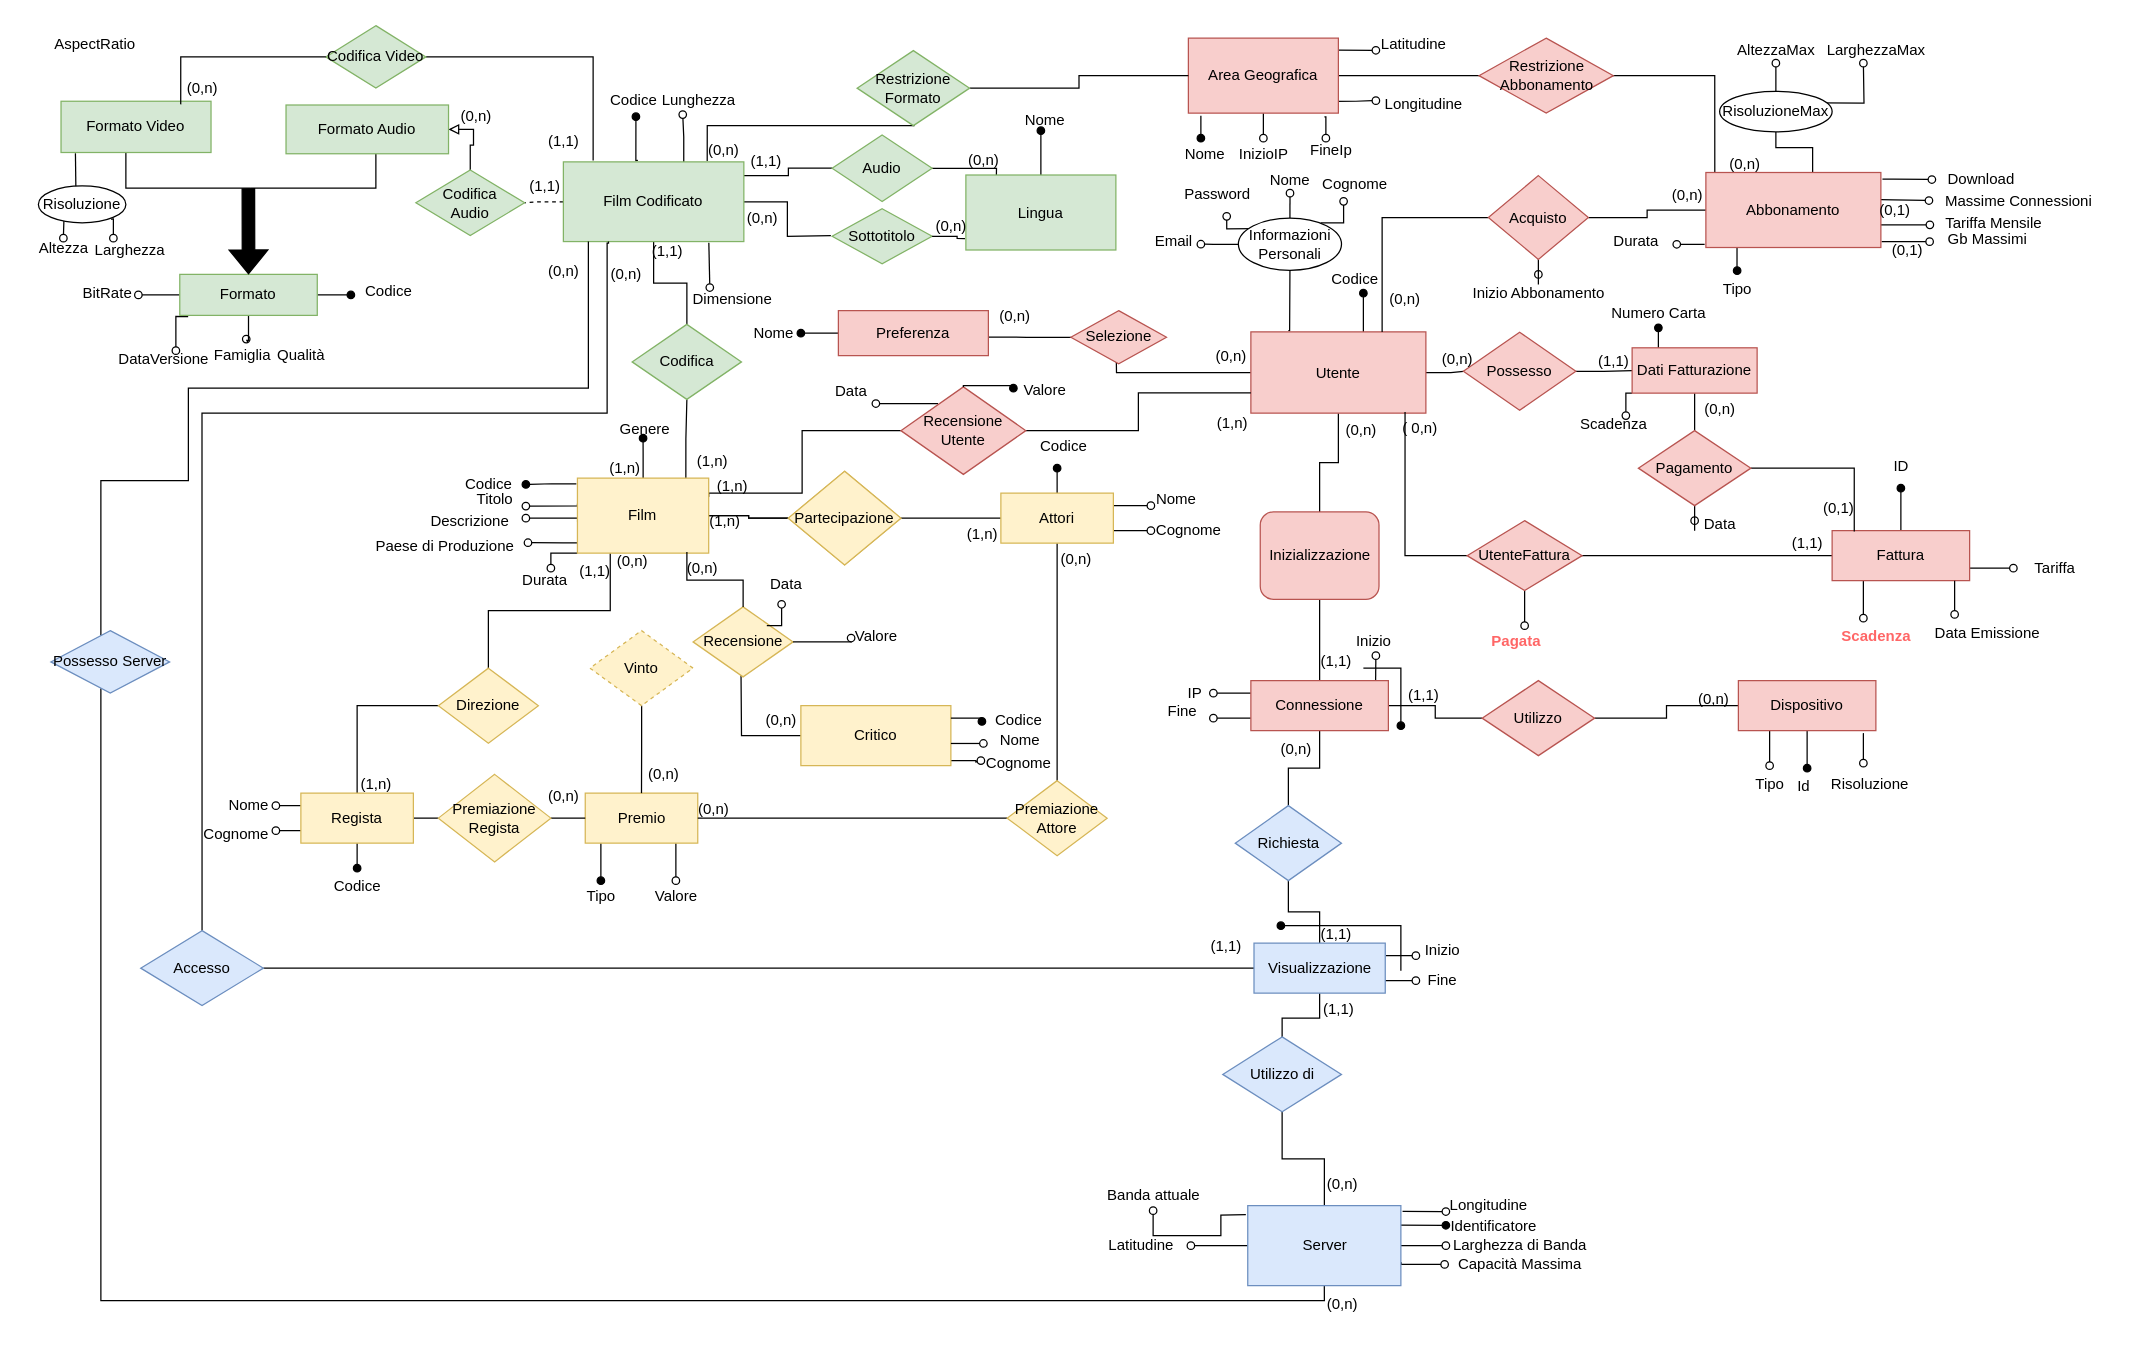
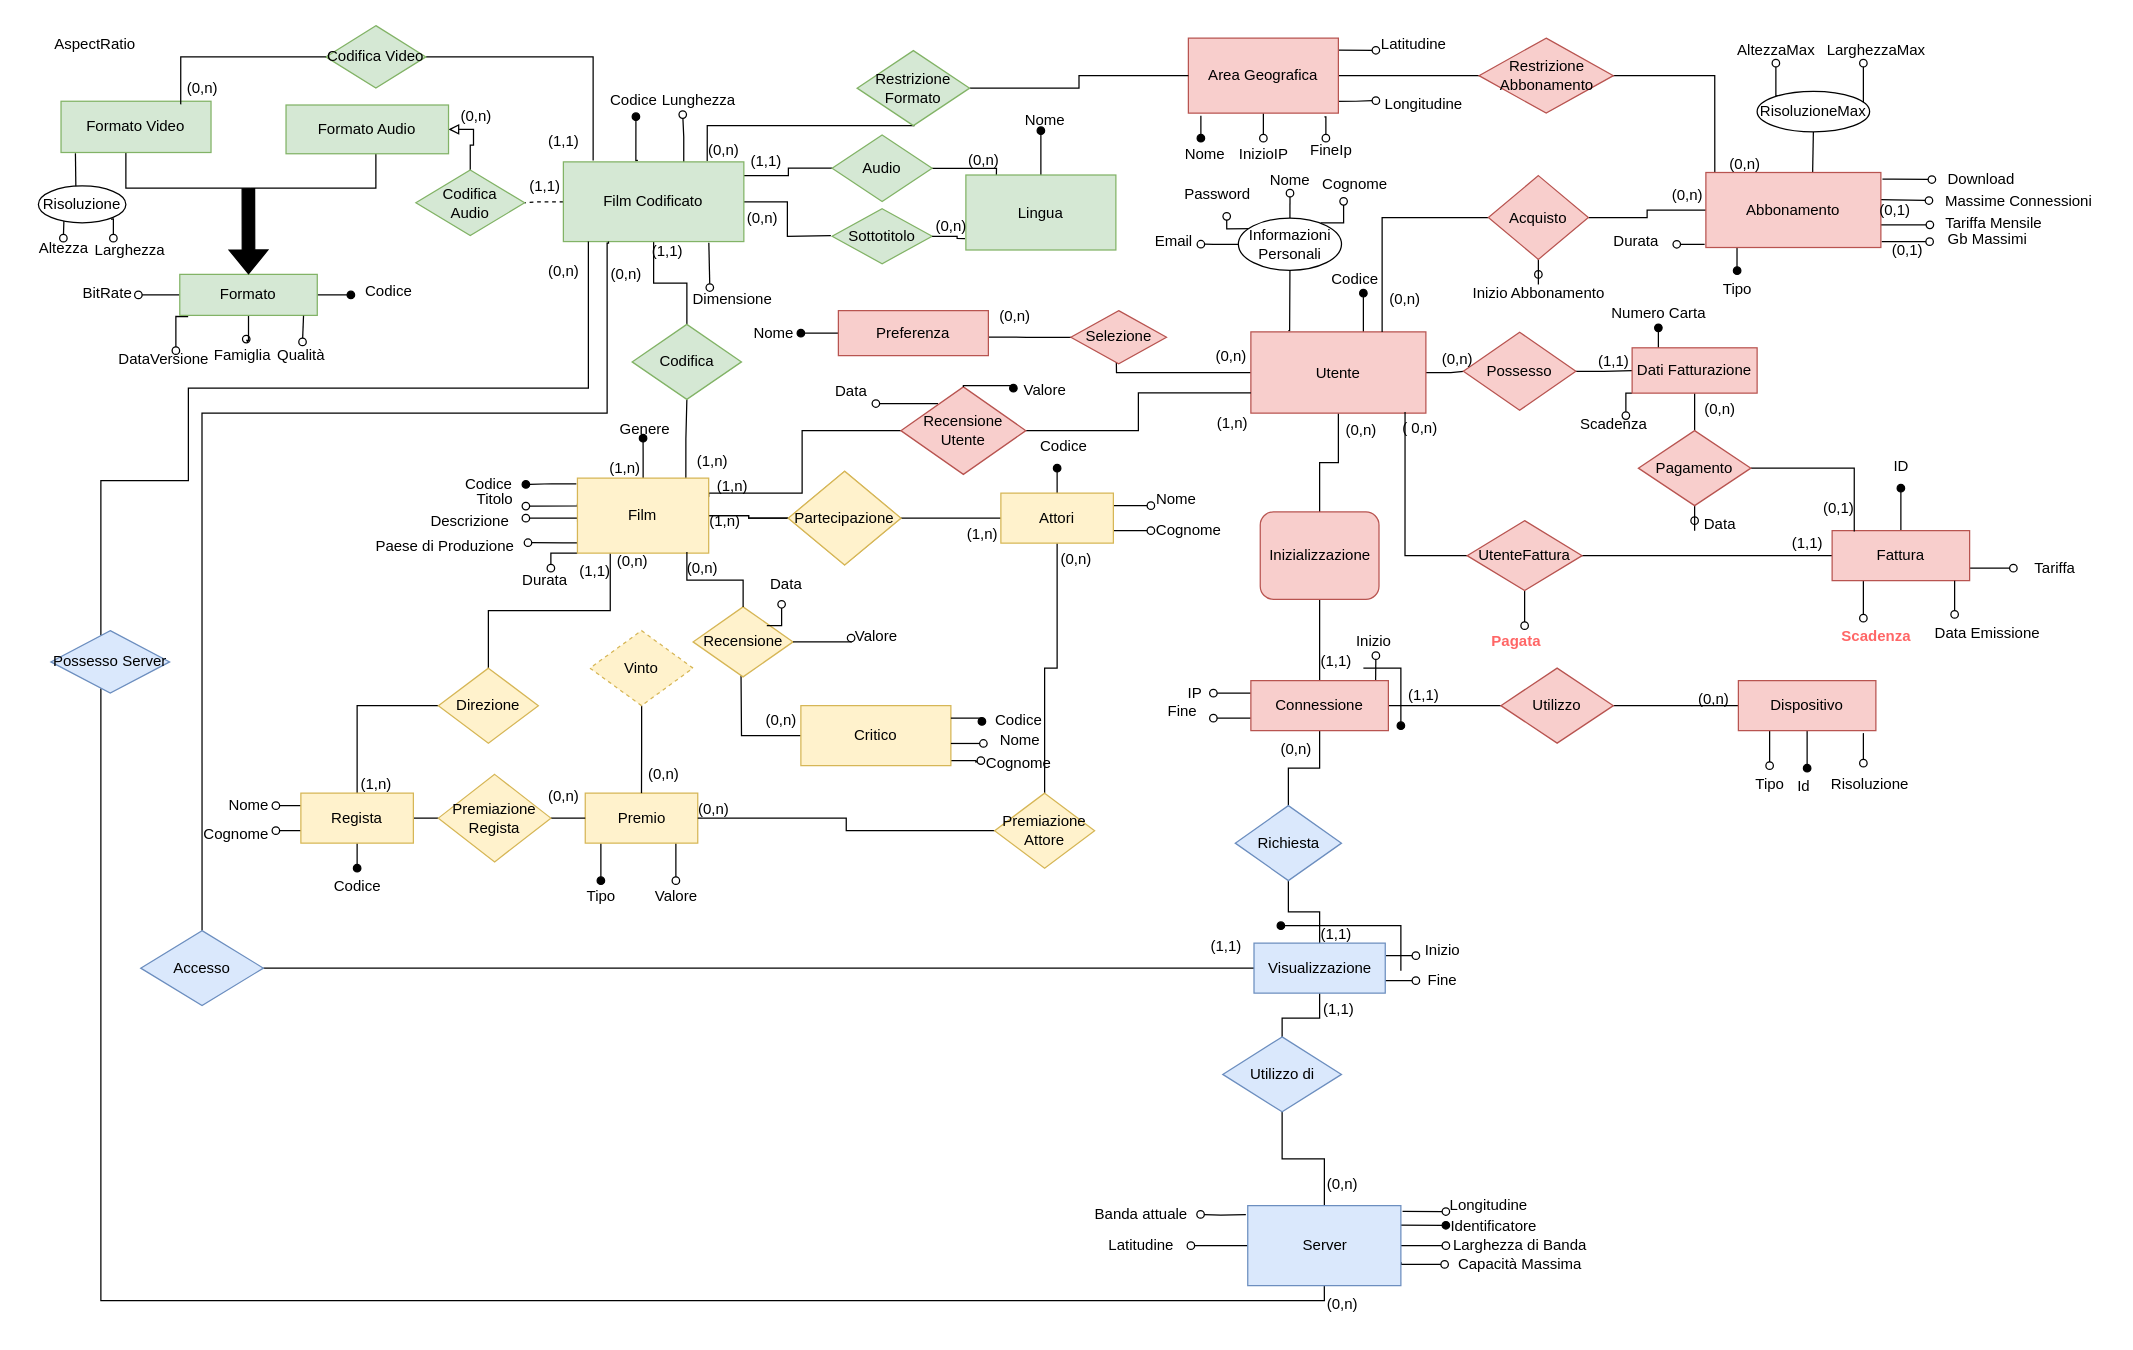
(1776, 112) -> (1813, 112)
none -> (303, 327)
(1538, 718) -> (1557, 706)
(1057, 818) -> (1044, 831)
(1153, 1196) -> (1140, 1214)
